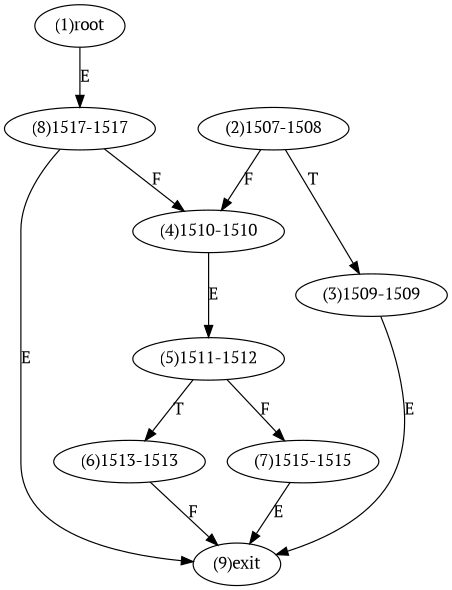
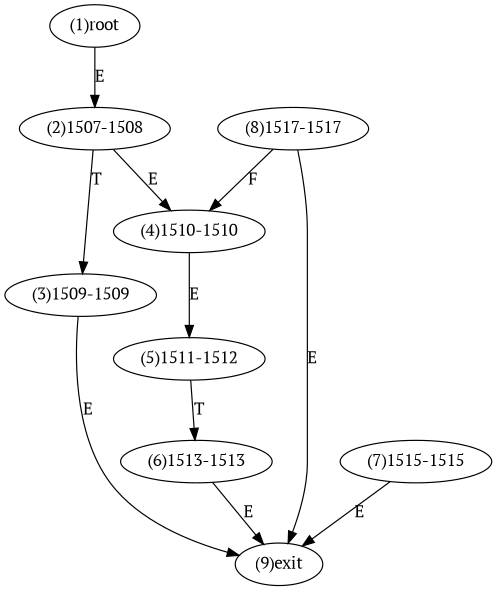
(80, 71) -> (95, 71)
(249, 180) -> (153, 180)
(252, 406) -> none
(193, 513) -> (249, 513)
